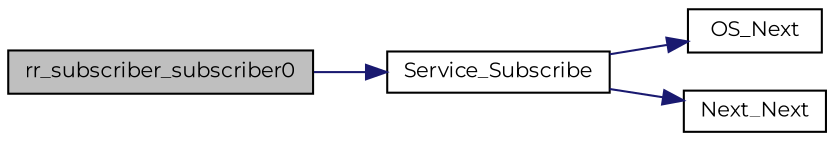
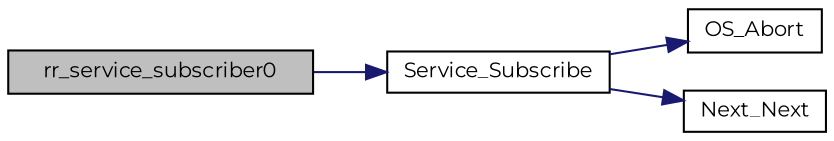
(755, 31) -> (755, 31)
(161, 72) -> (161, 72)
